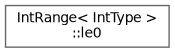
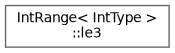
(87, 26) -> (87, 26)
